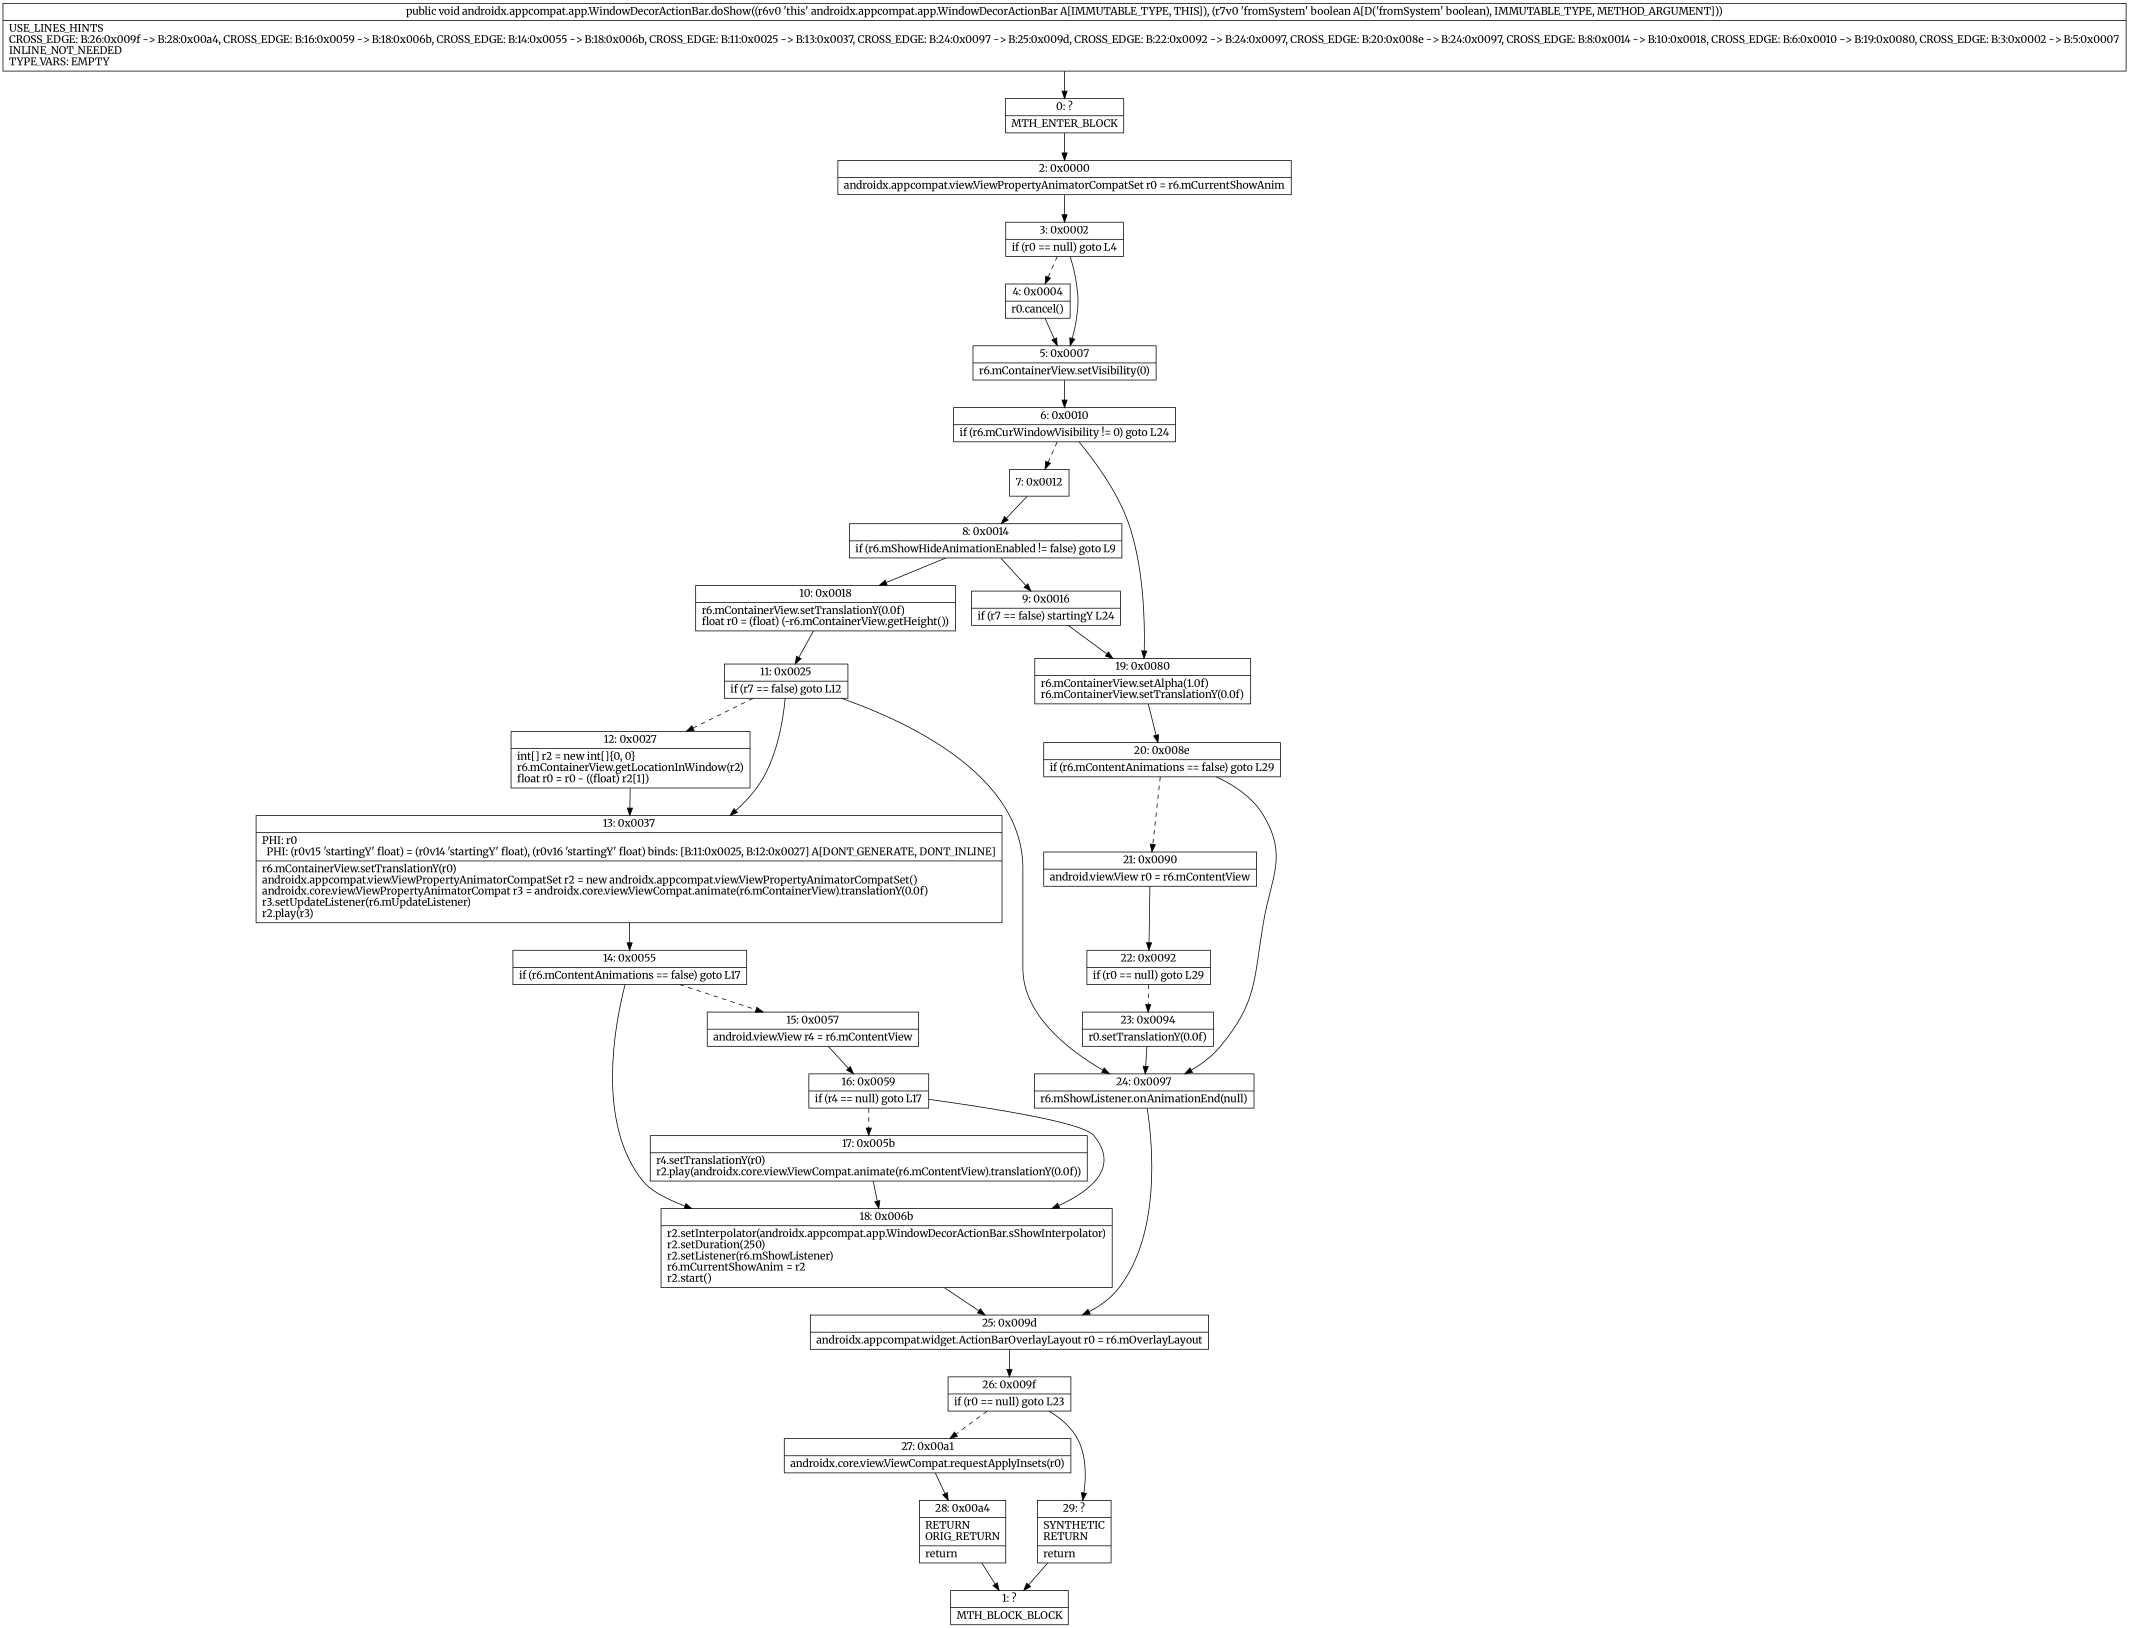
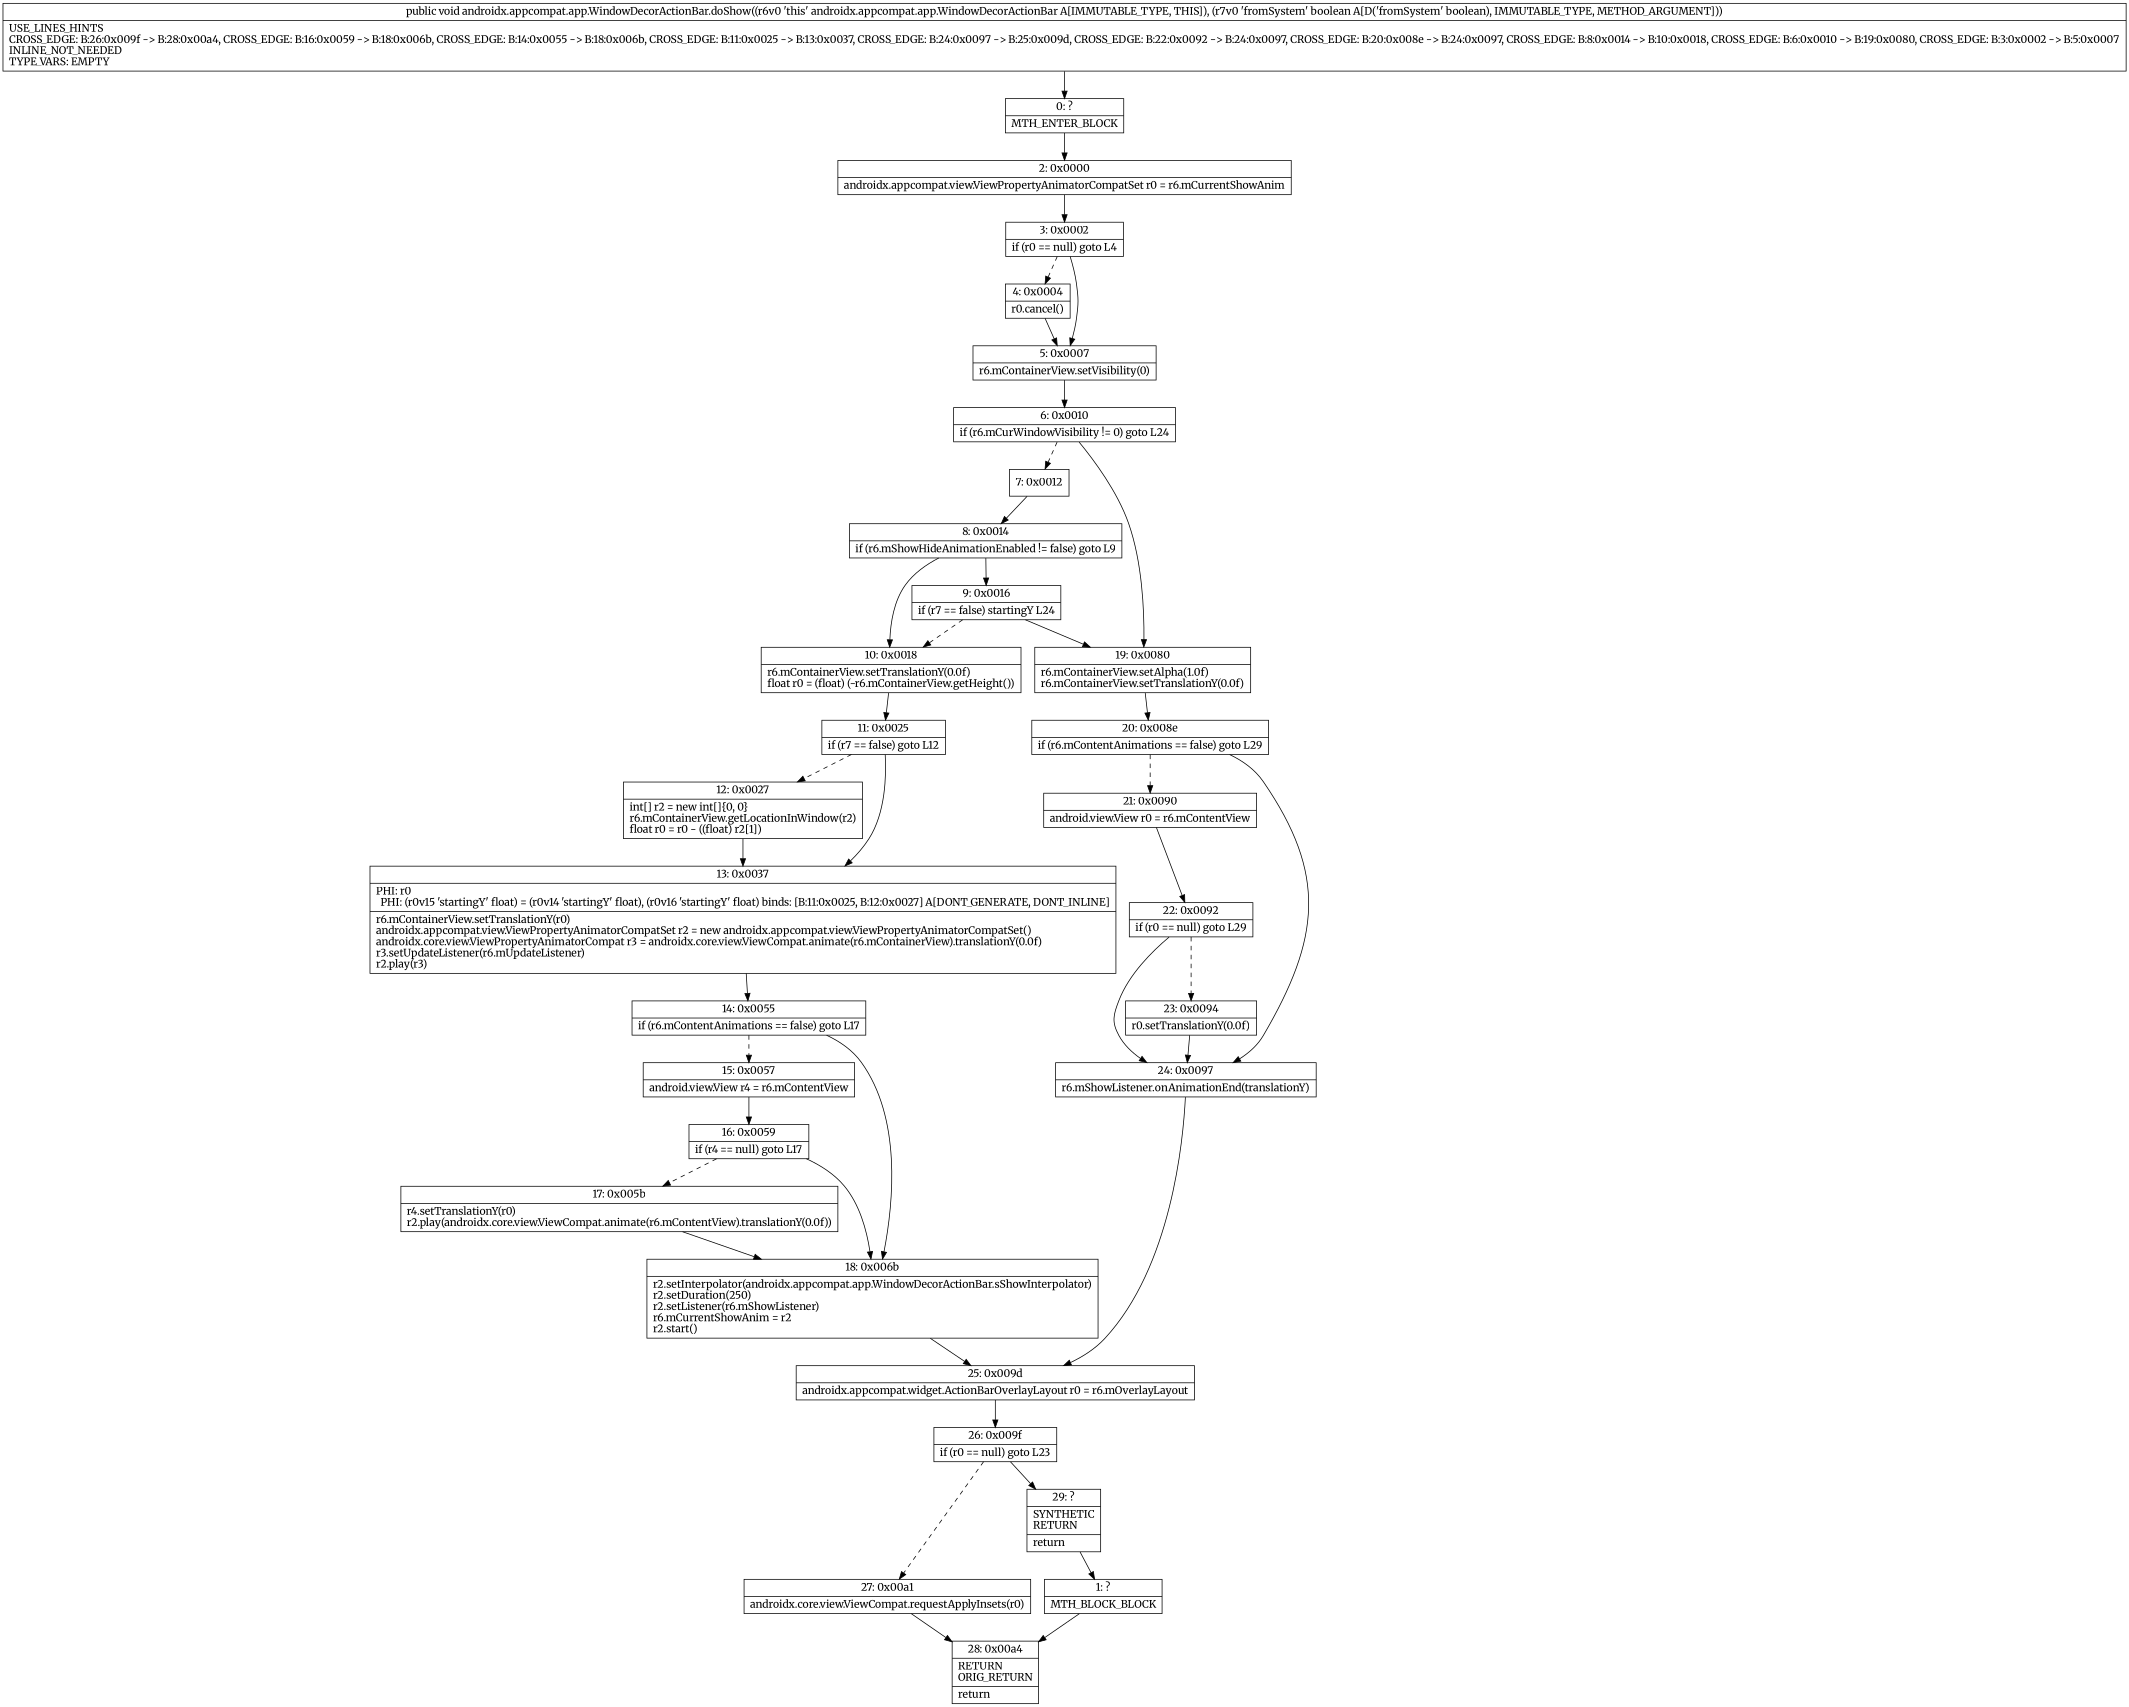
none -> (946, 631)
(1021, 854) -> (1122, 994)
(1144, 1099) -> (1186, 1088)
(989, 1574) -> (1062, 1626)
